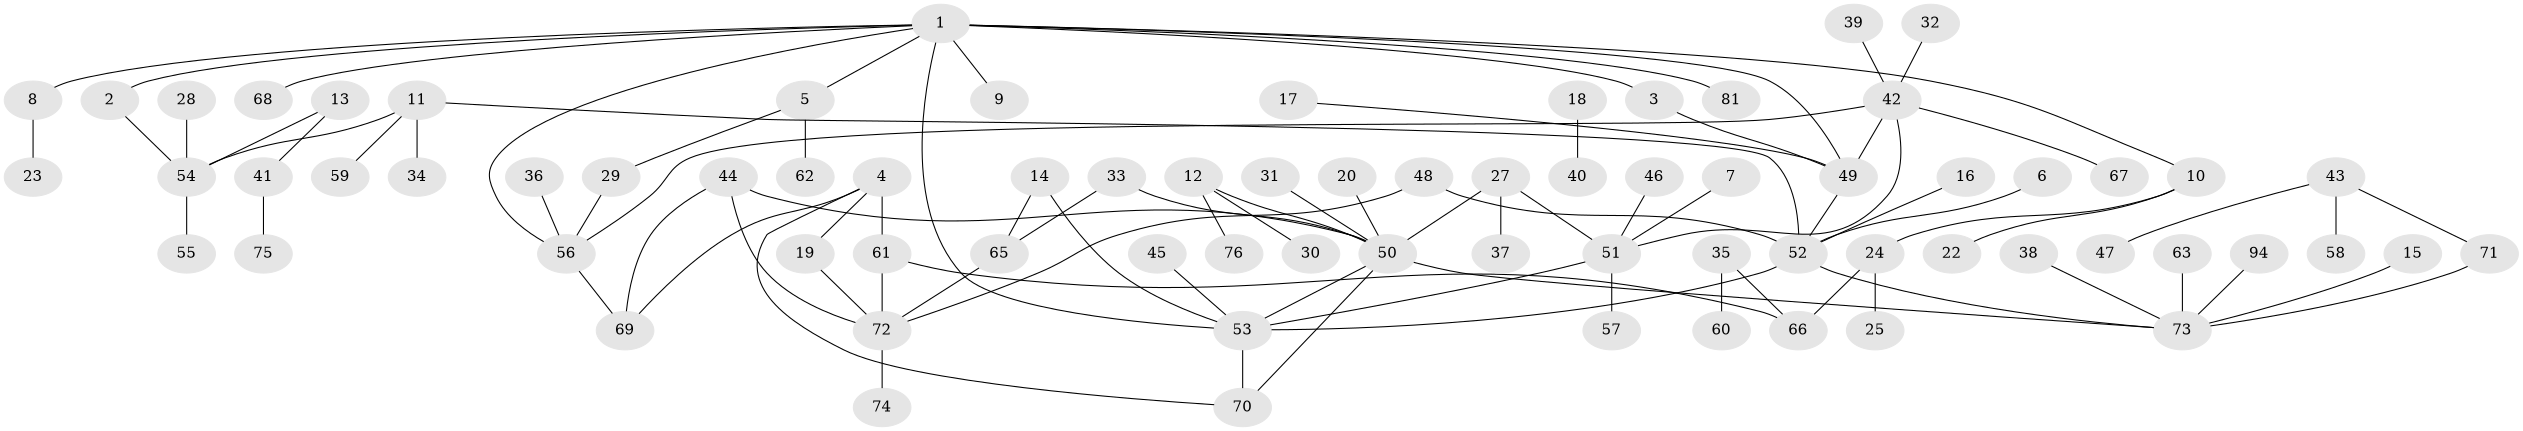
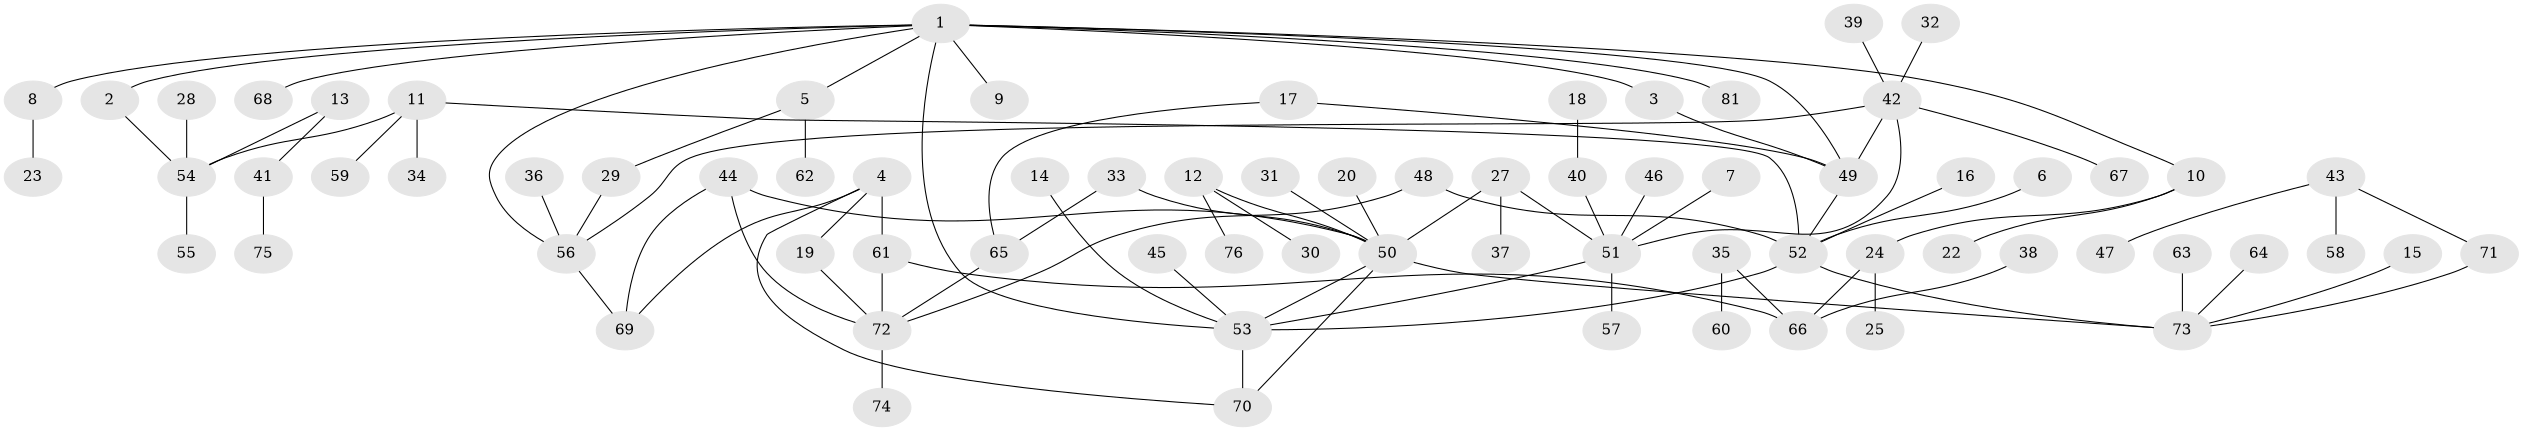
none -> (1592, 209)
(1022, 212) -> (1121, 116)
(2259, 254) -> (2259, 254)
(2106, 292) -> (1933, 289)
